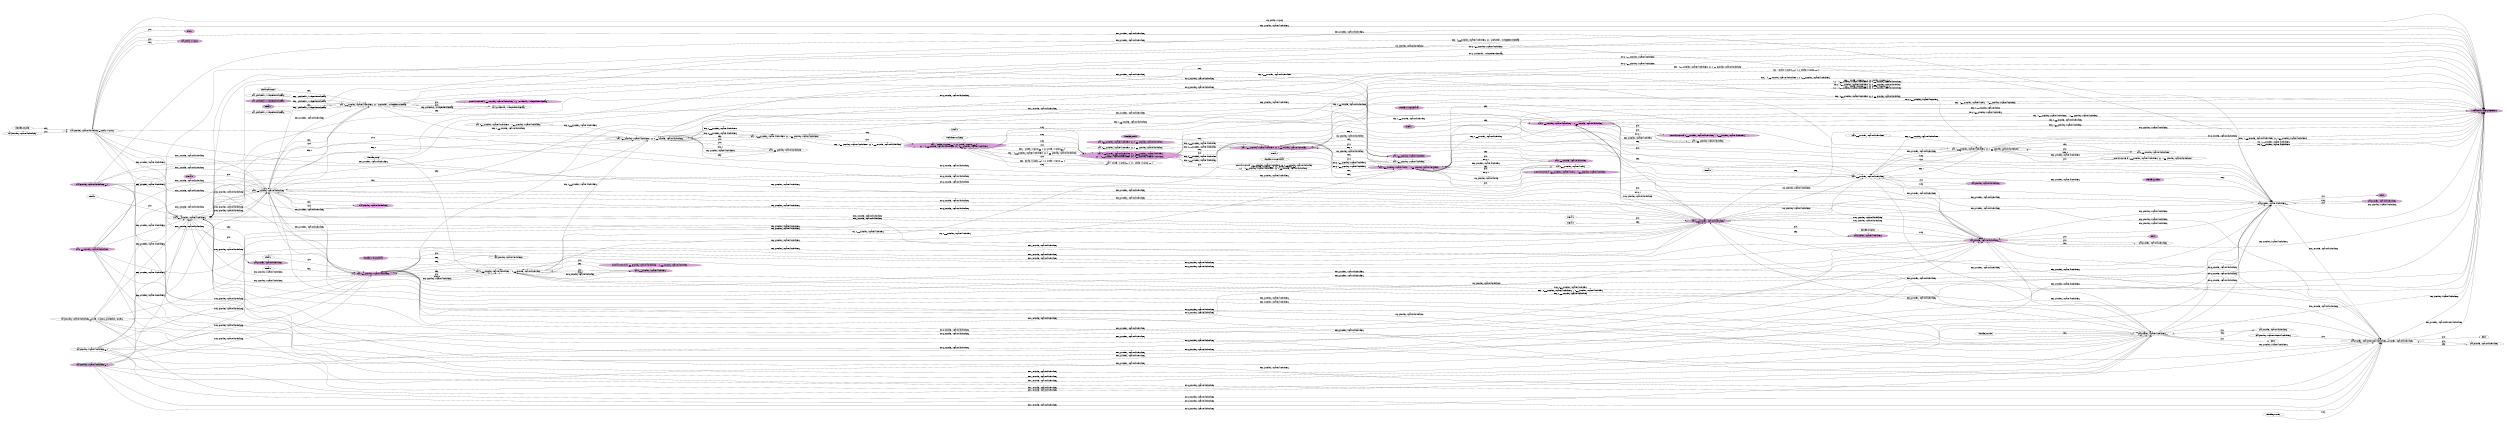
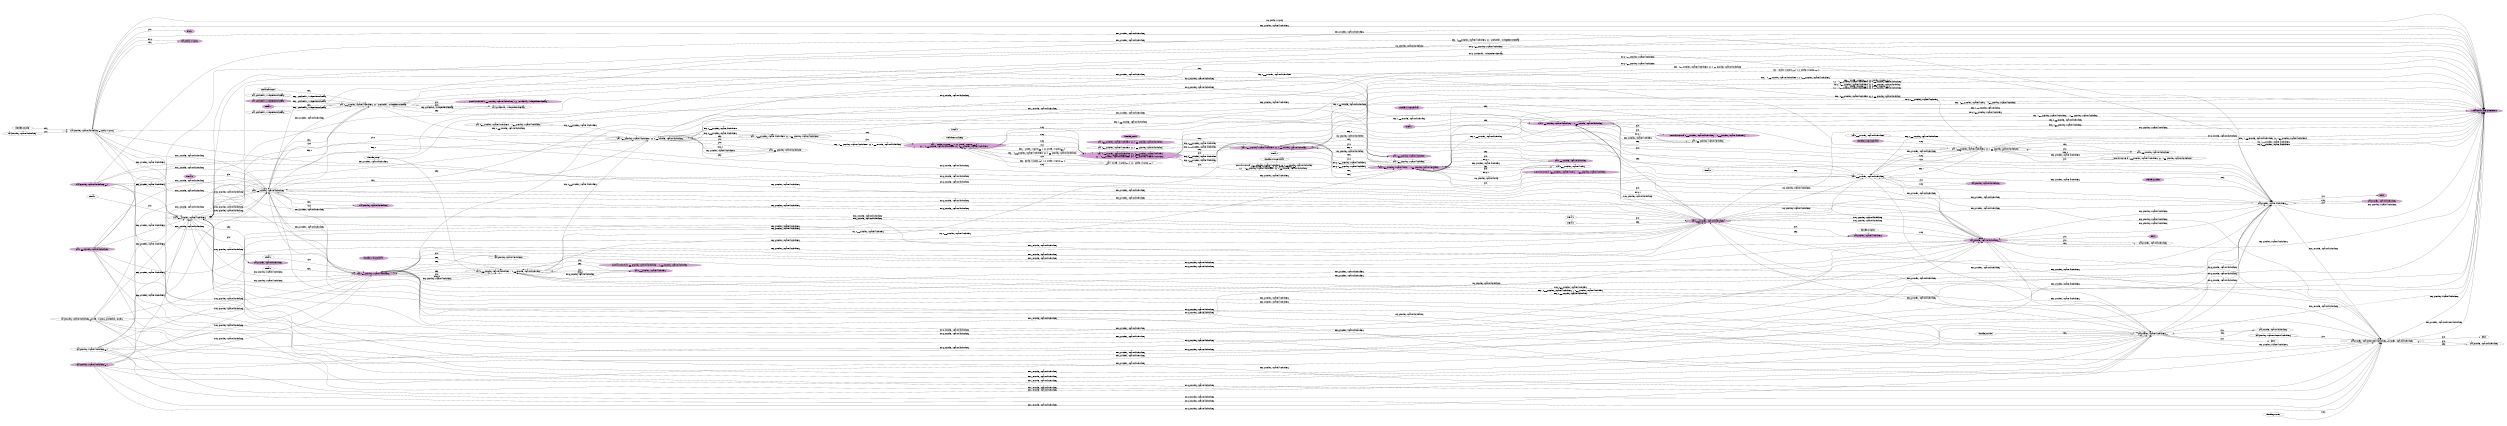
(151, 39) -> (151, 39)
none -> (1868, 141)
